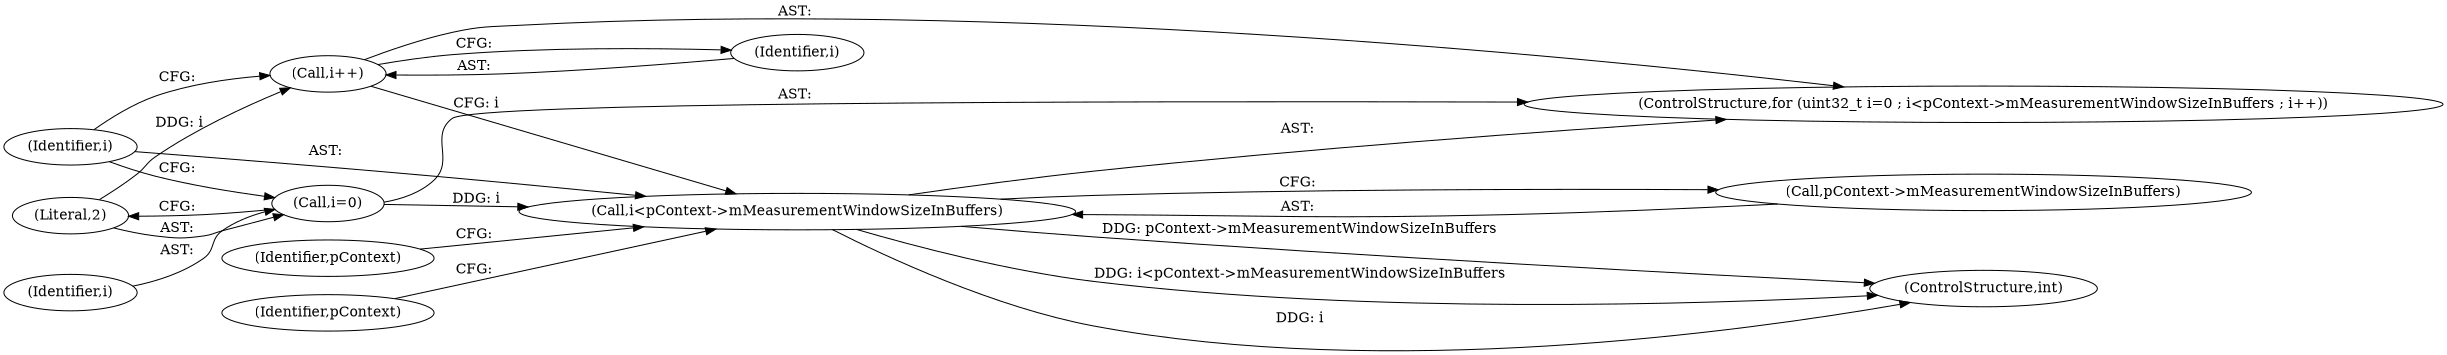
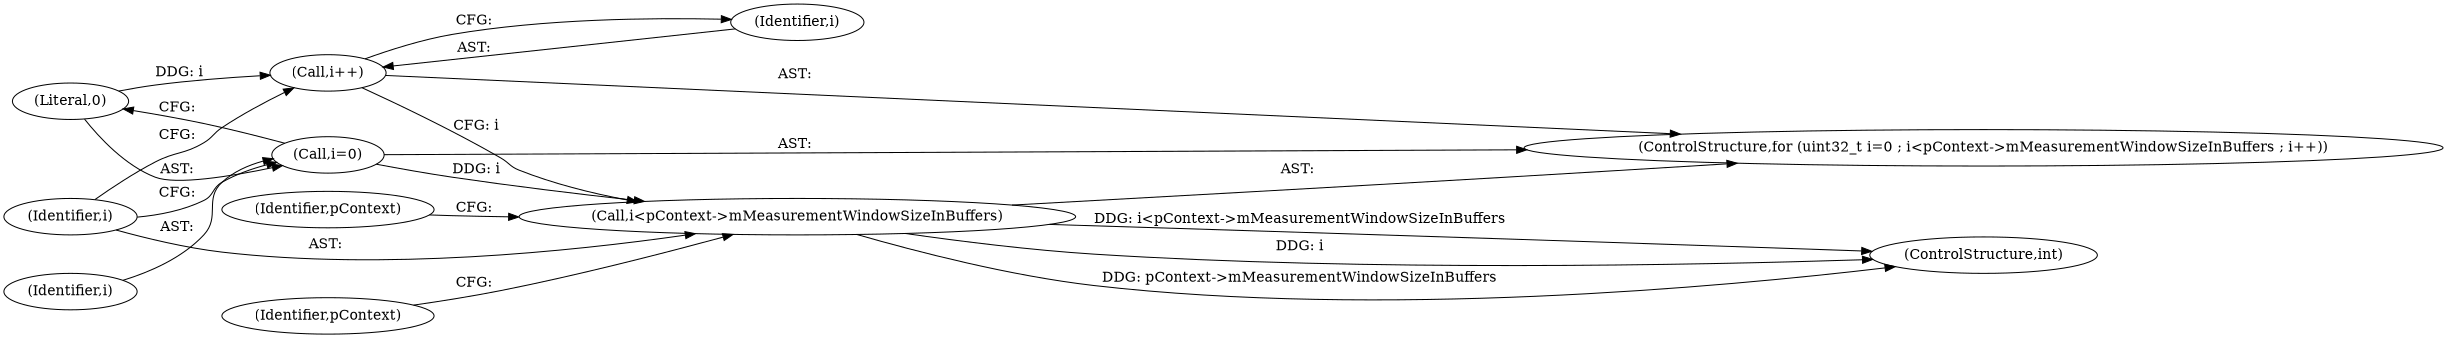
(1984, 192) -> none
(71, 216) -> (71, 101)
